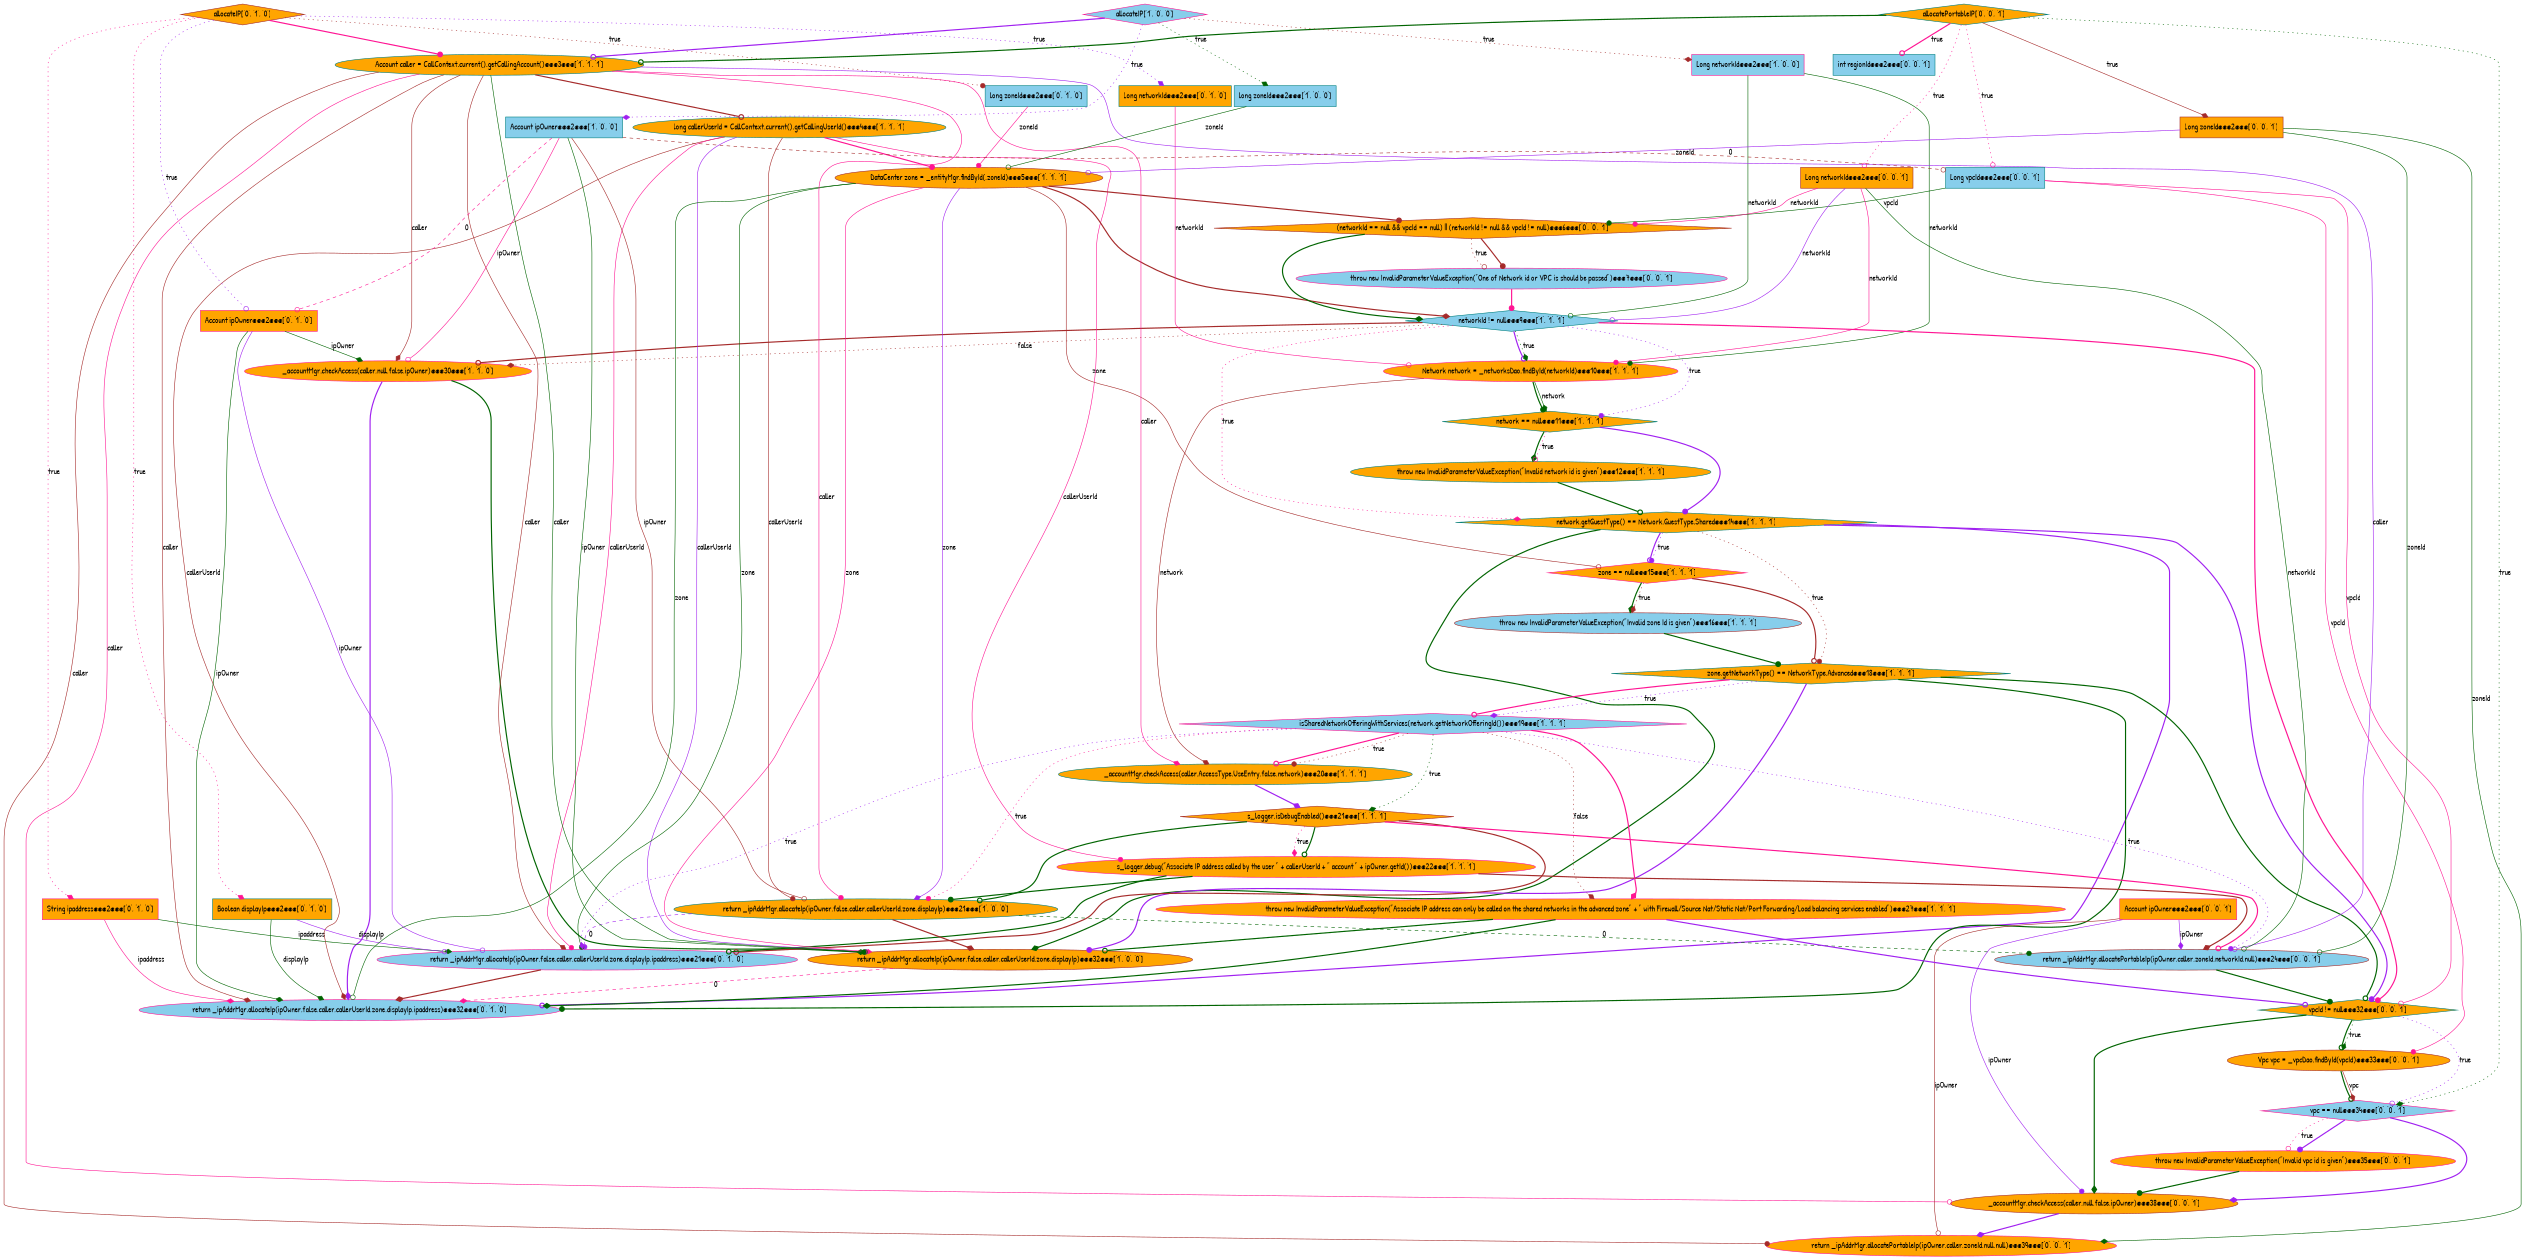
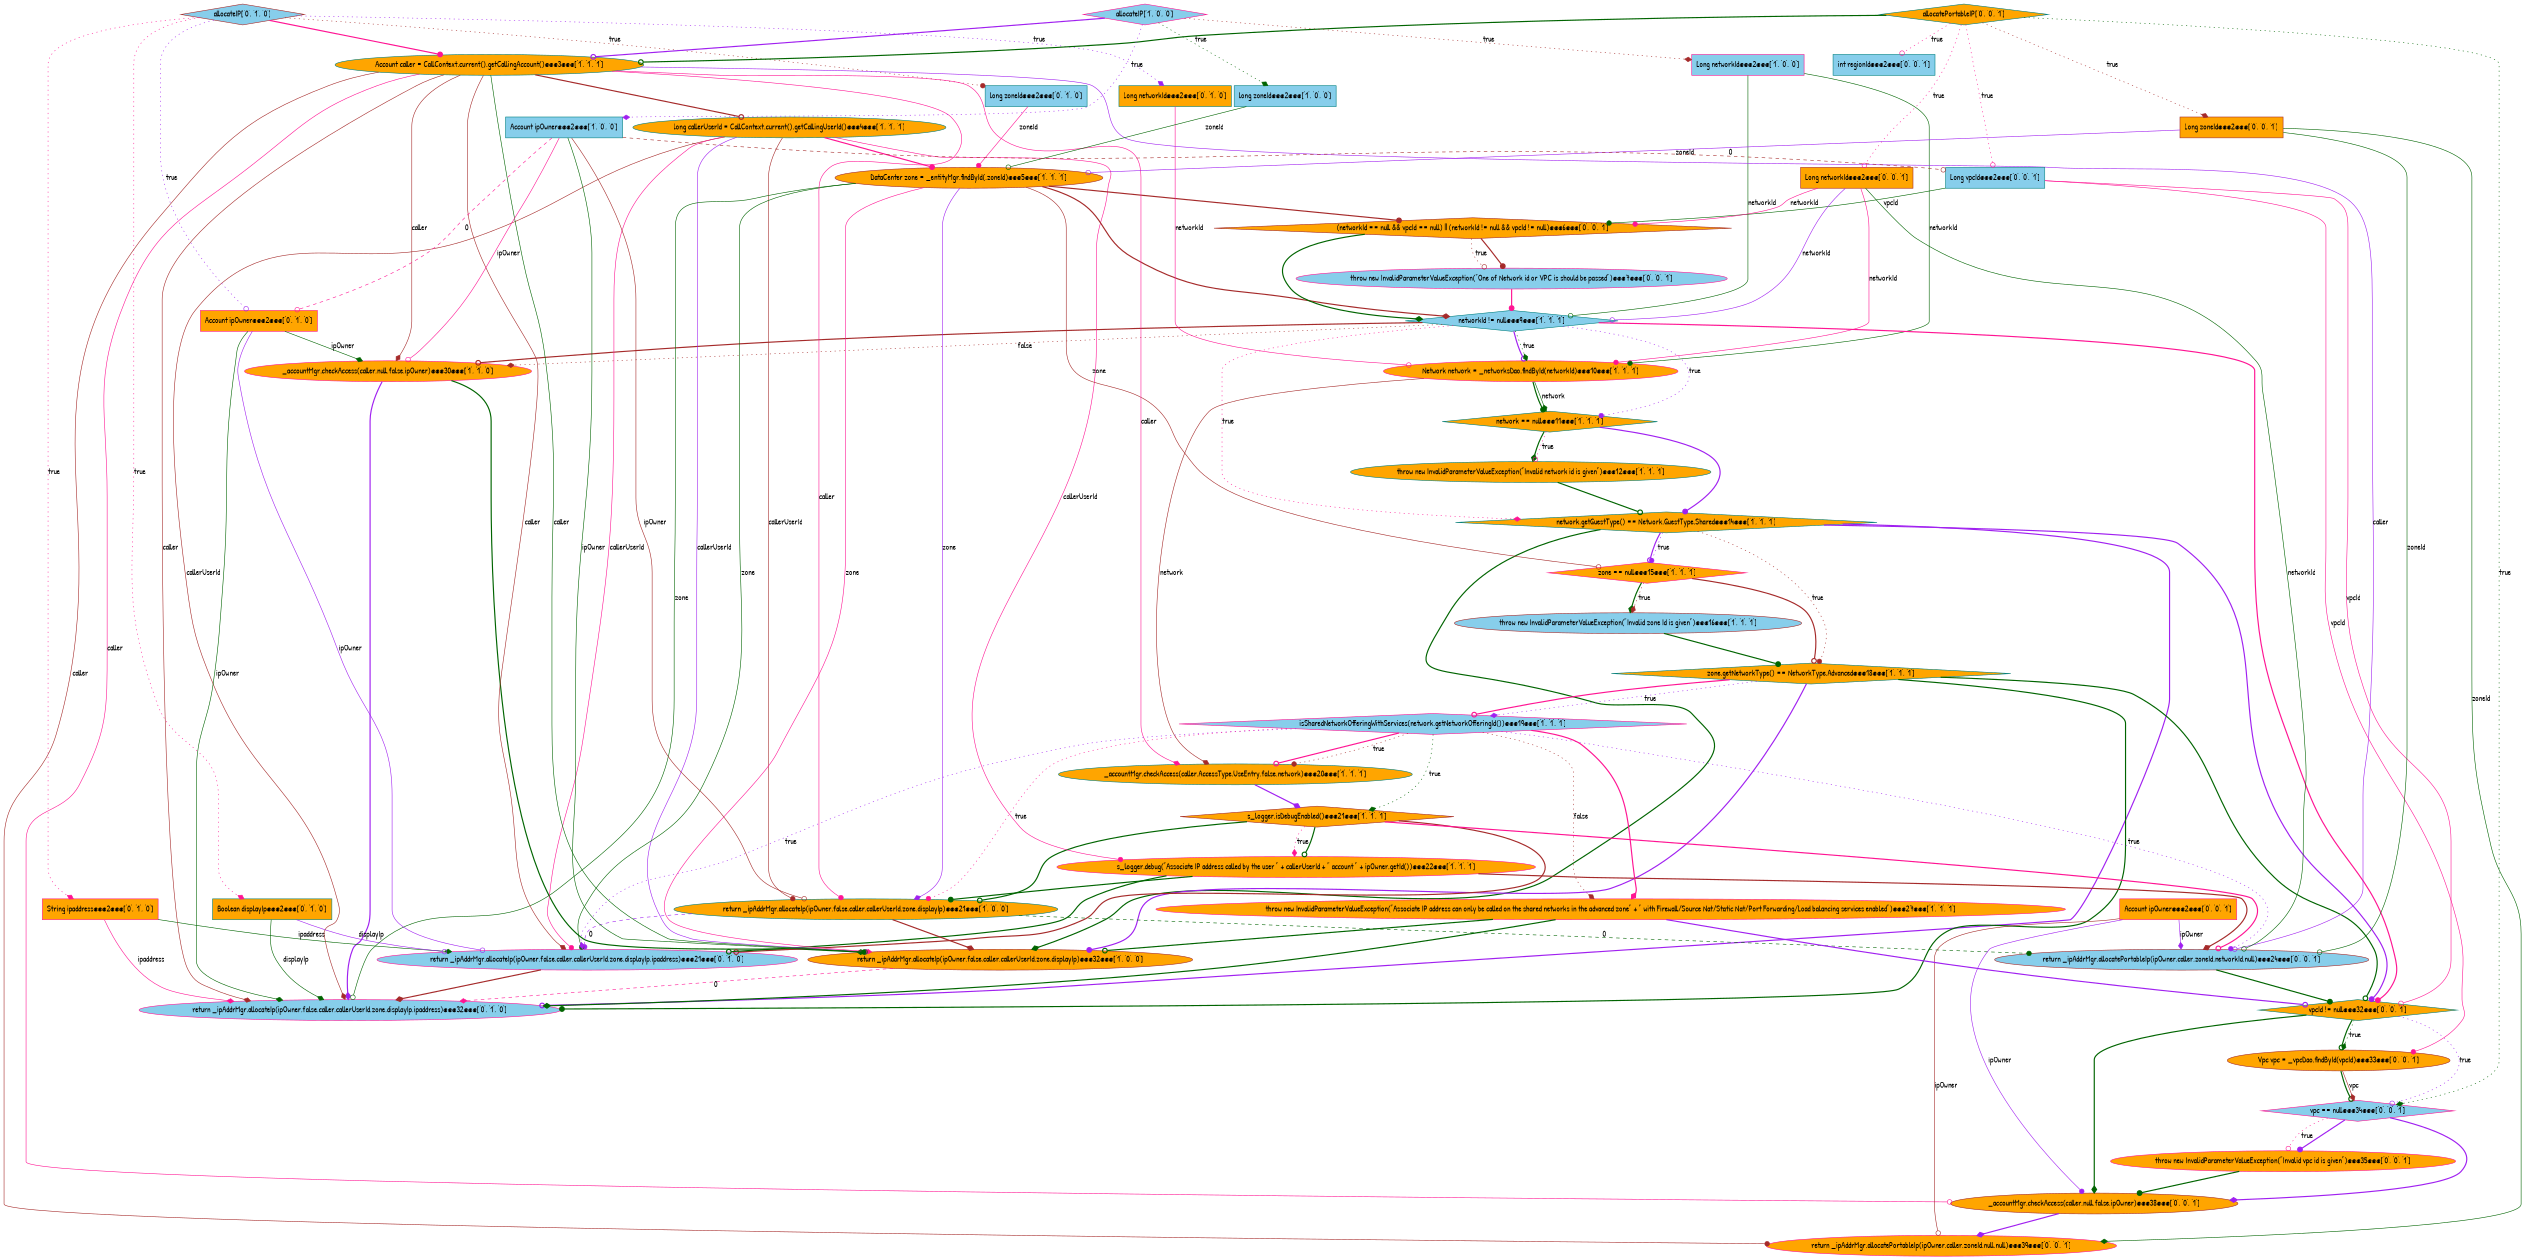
(243, 14) -> (243, 14)
(1927, 38) -> (1927, 38)
(2092, 69) -> (2092, 69)
